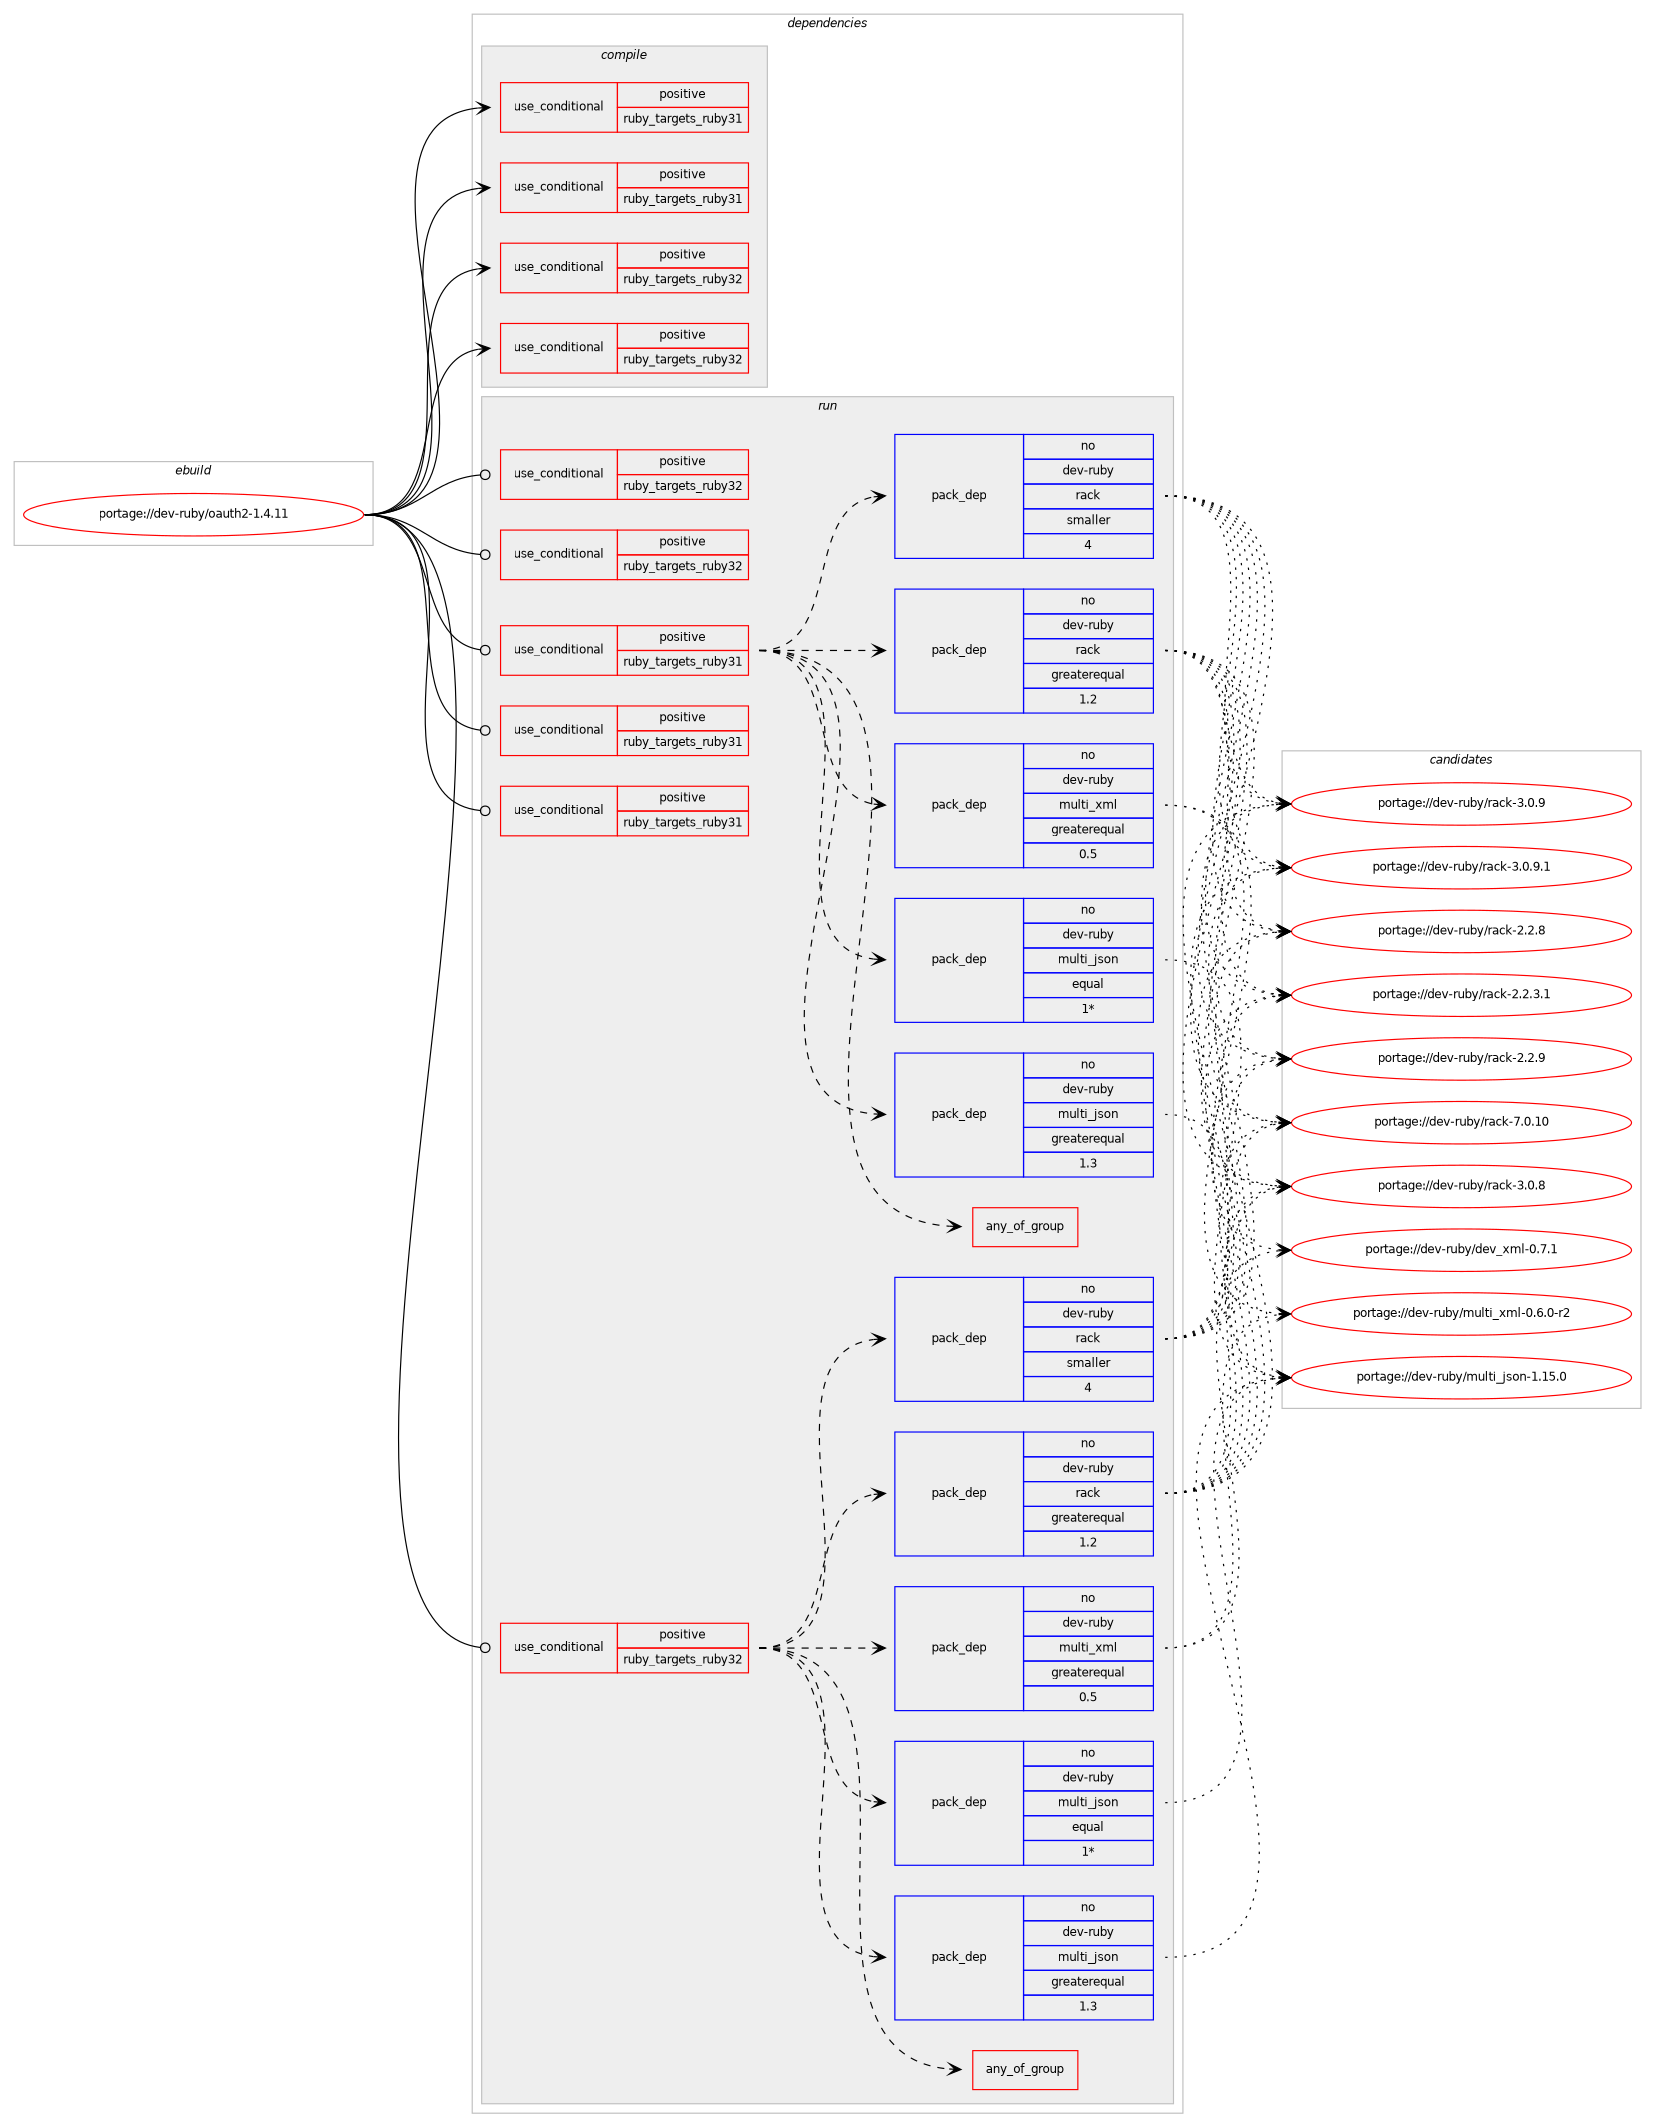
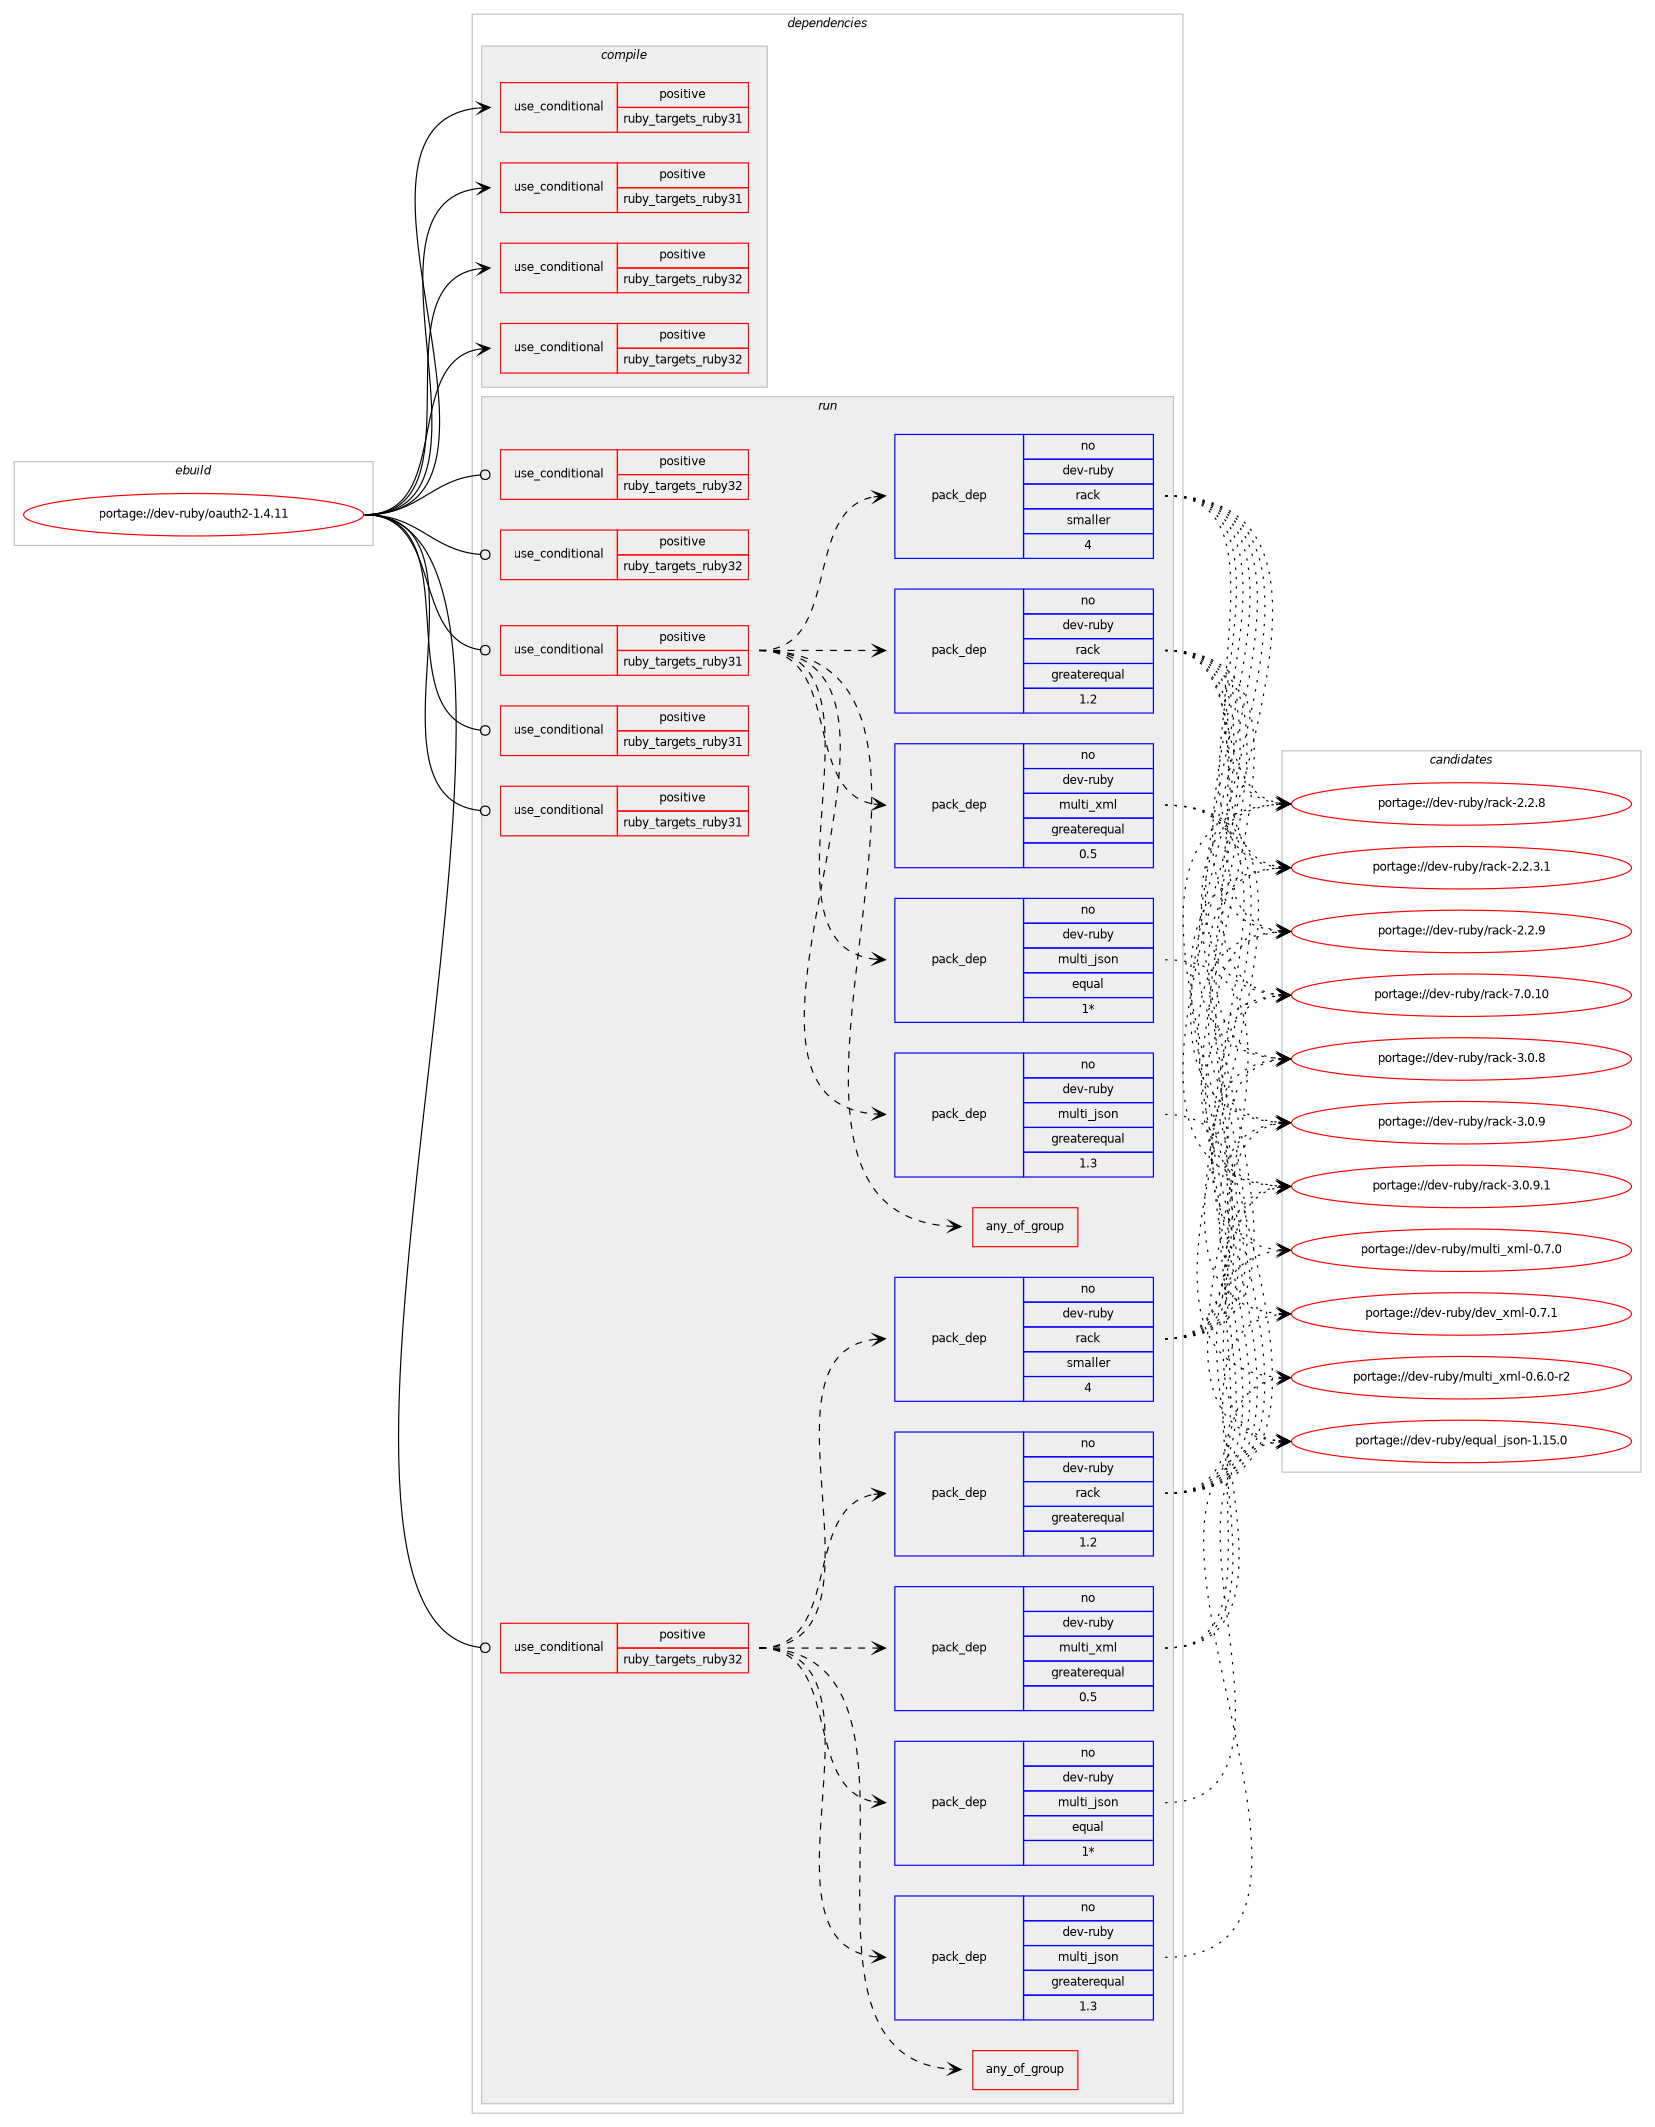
none -> (1462, 1250)
(1462, 1378) -> (1462, 1441)
